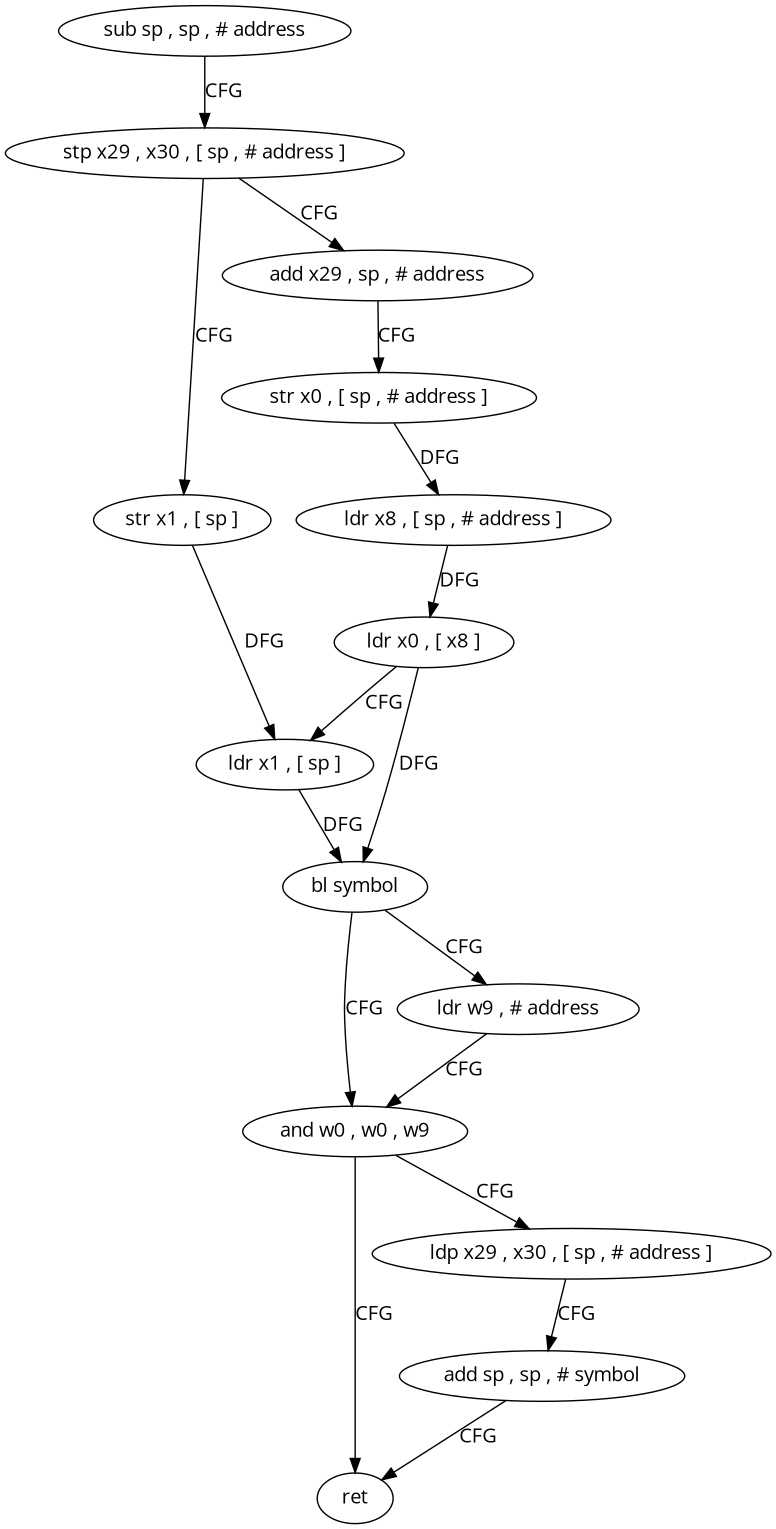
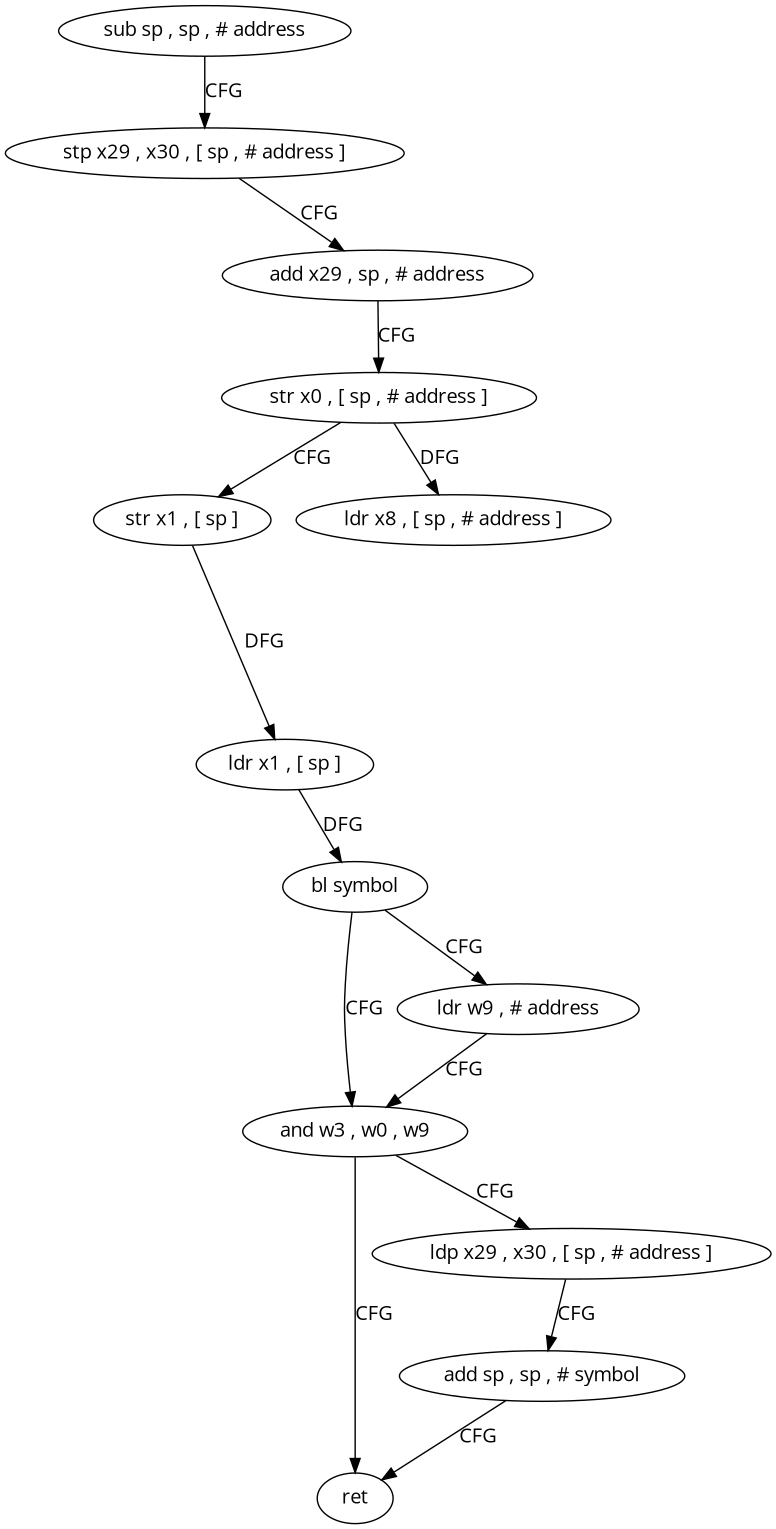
(194, 330) -> (286, 456)
(424, 642) -> none
(355, 1131) -> (355, 1131)
